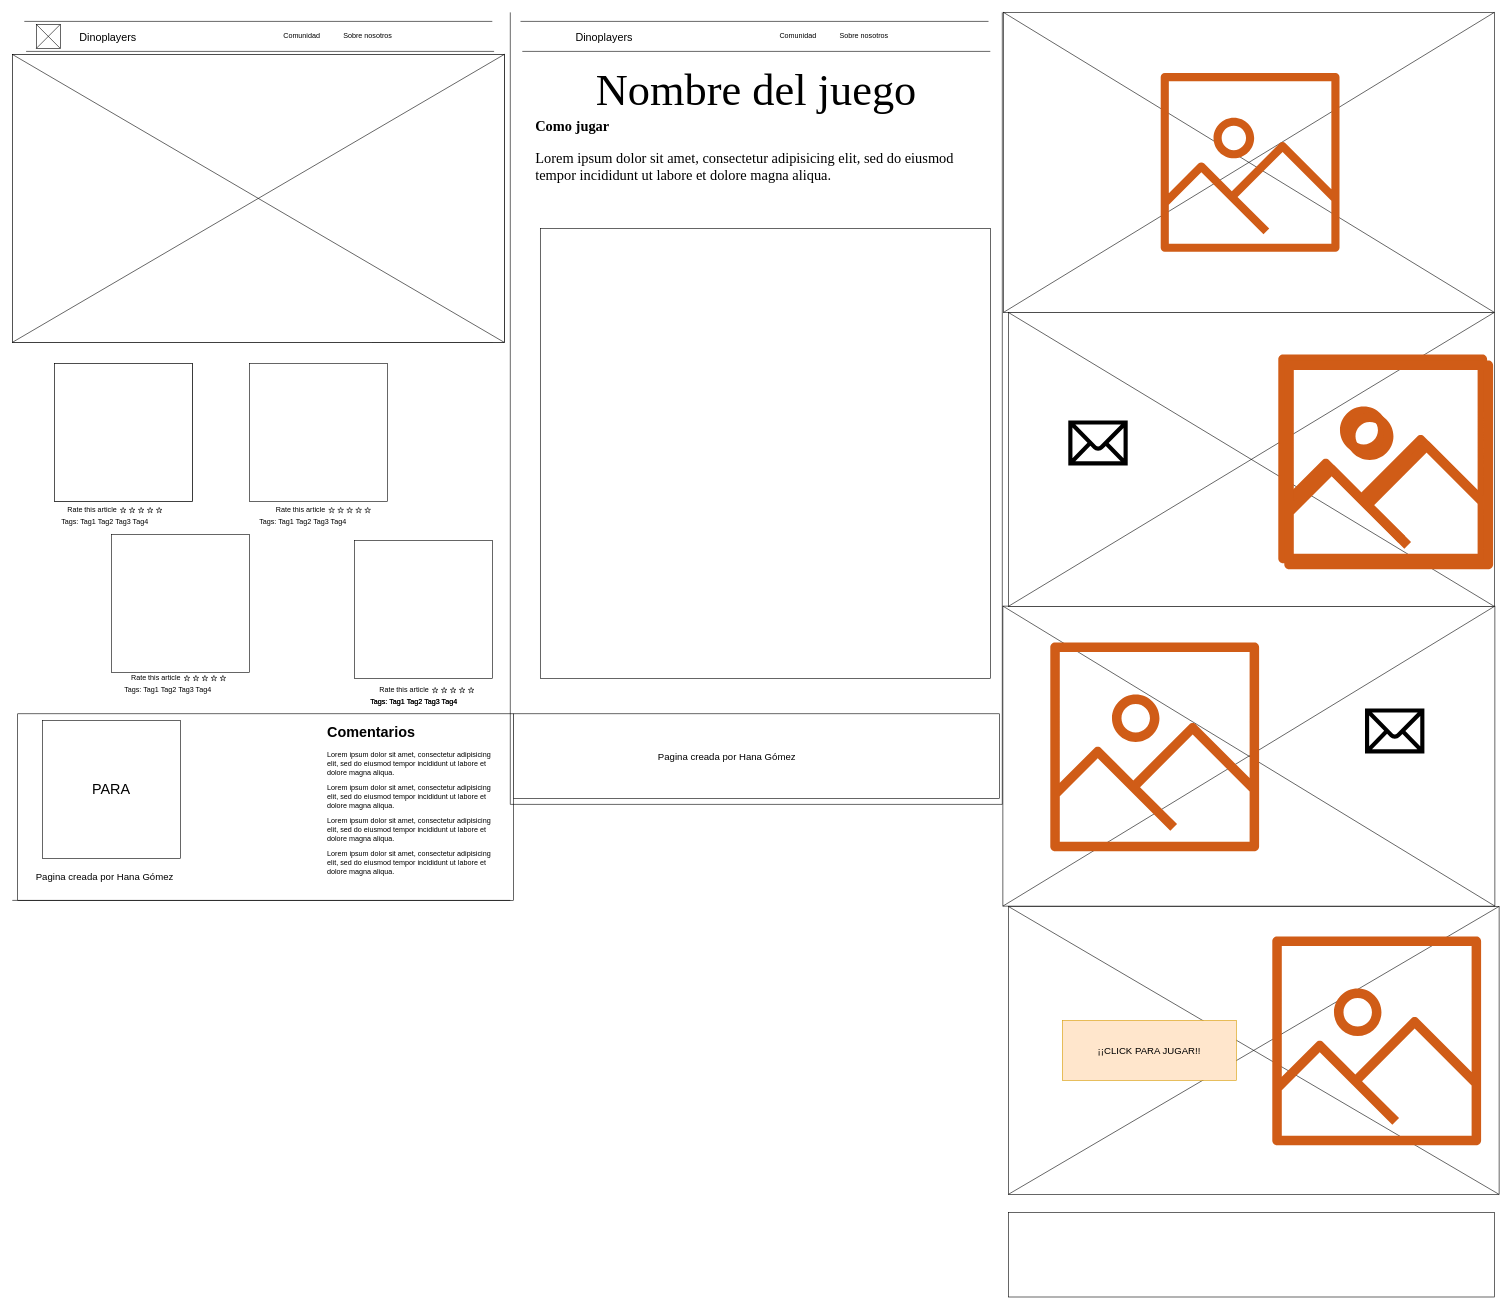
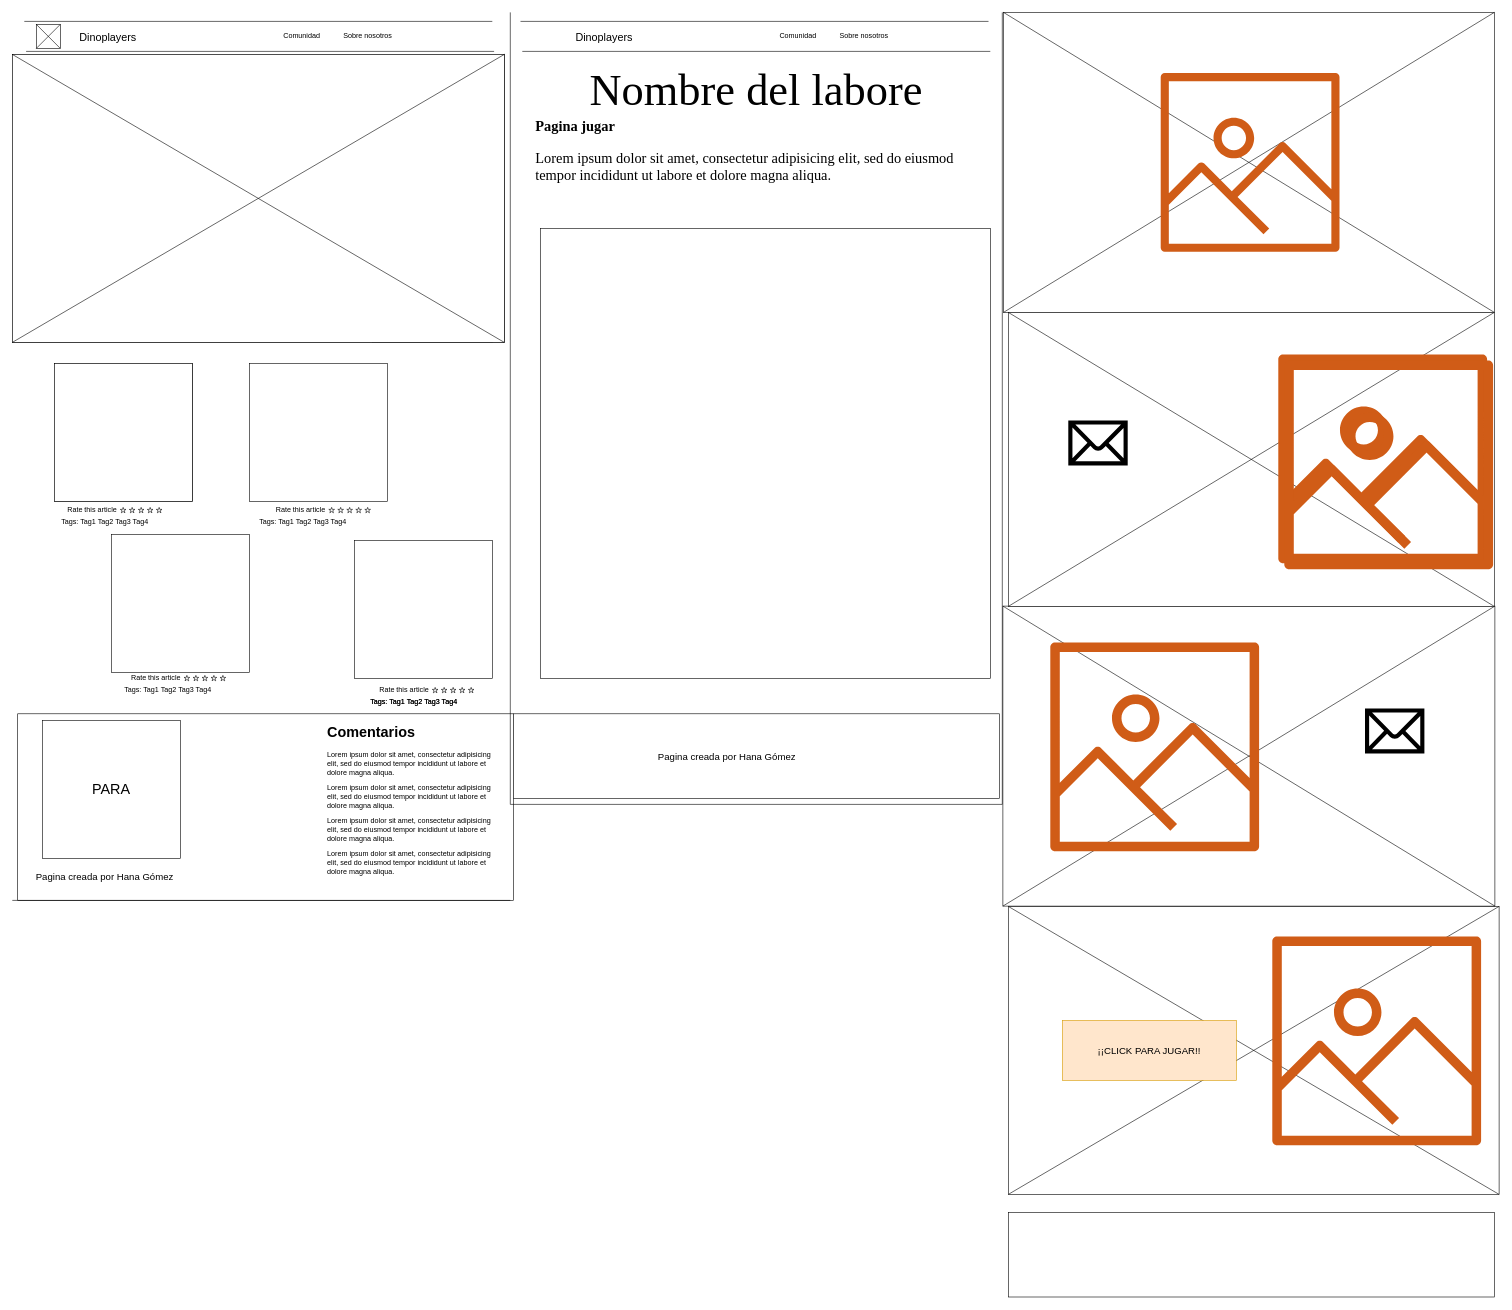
(756, 90) -> (756, 90)
(764, 134) -> (764, 134)
